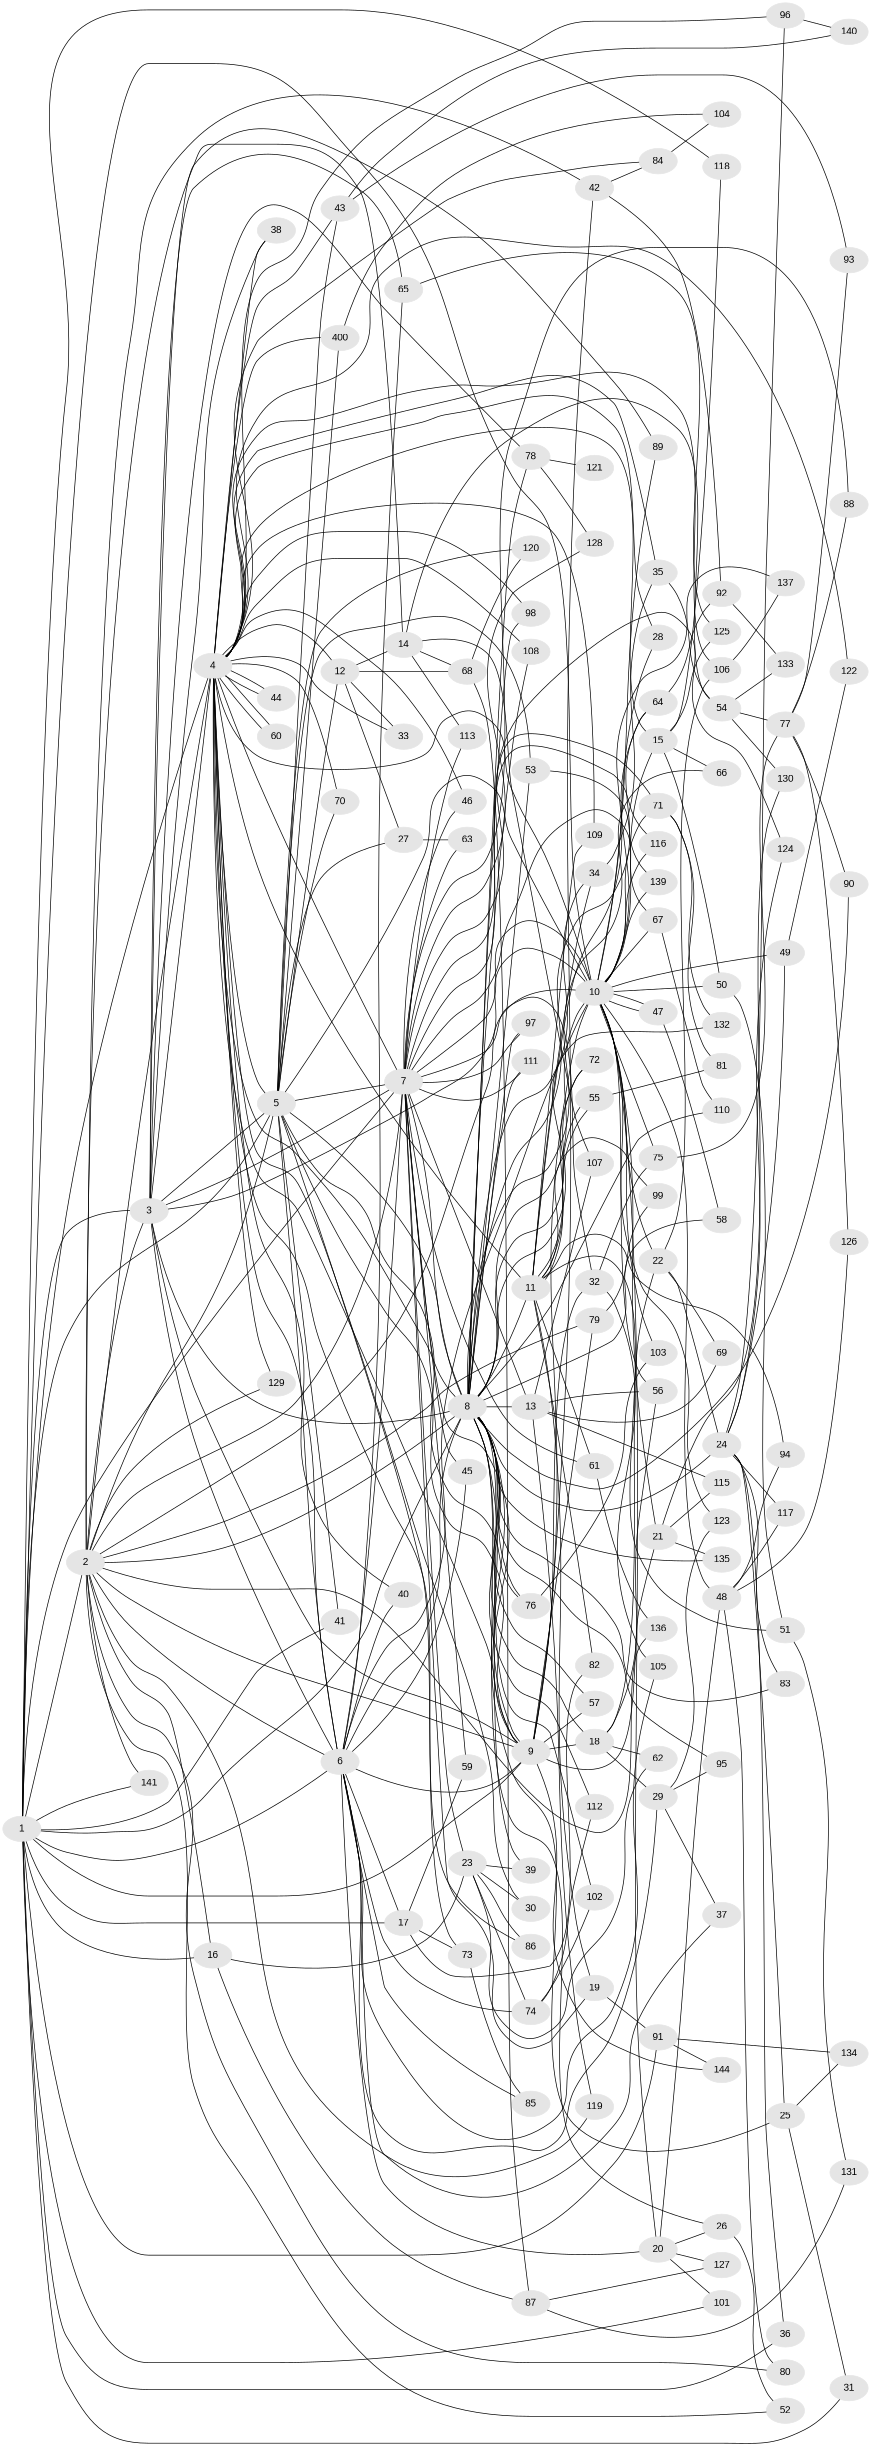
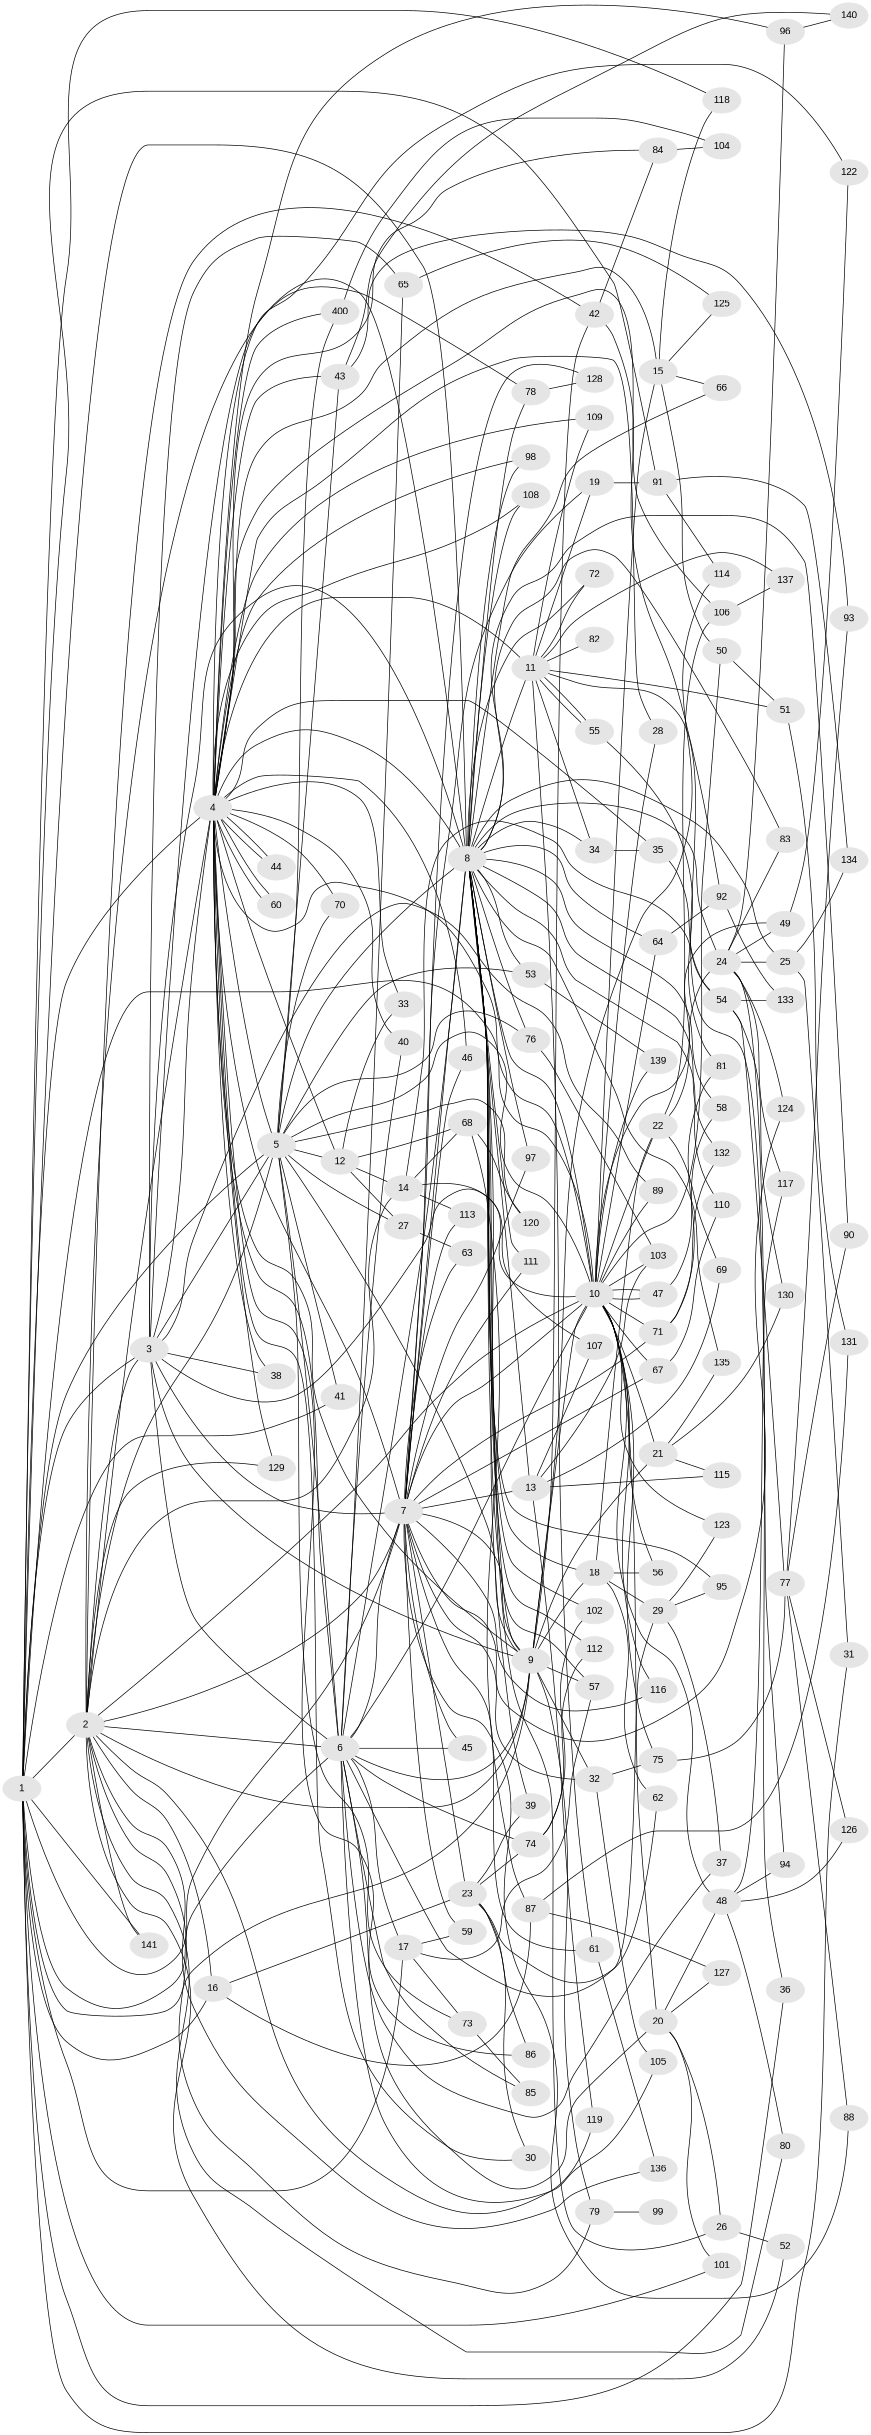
(595, 468) -> none
(340, 1093) -> none
(591, 1138) -> none
(594, 1395) -> (608, 1378)
(569, 1832) -> (546, 1869)
(722, 2070) -> (722, 575)
